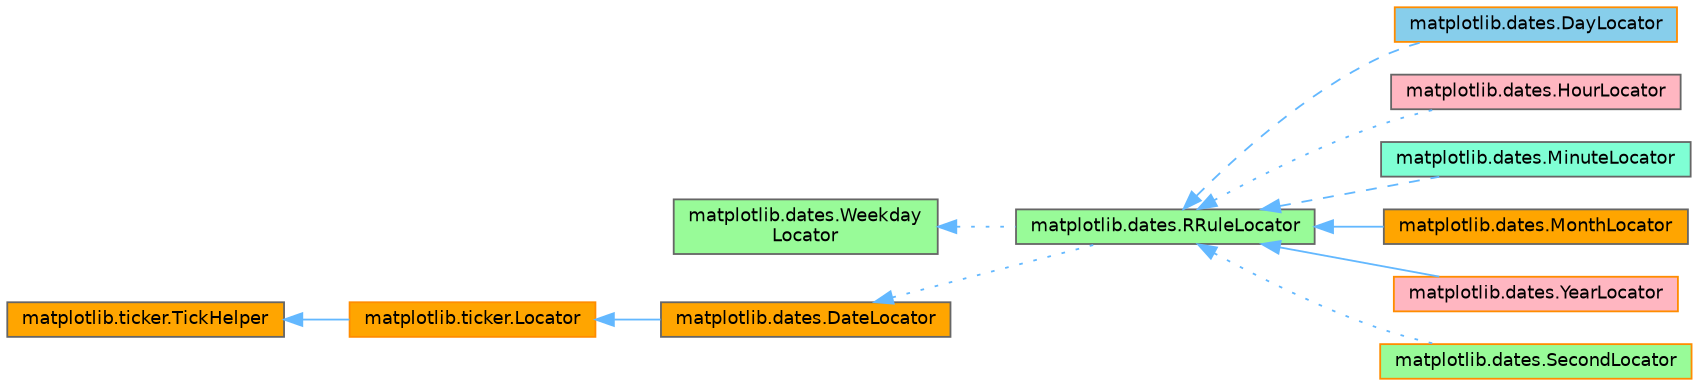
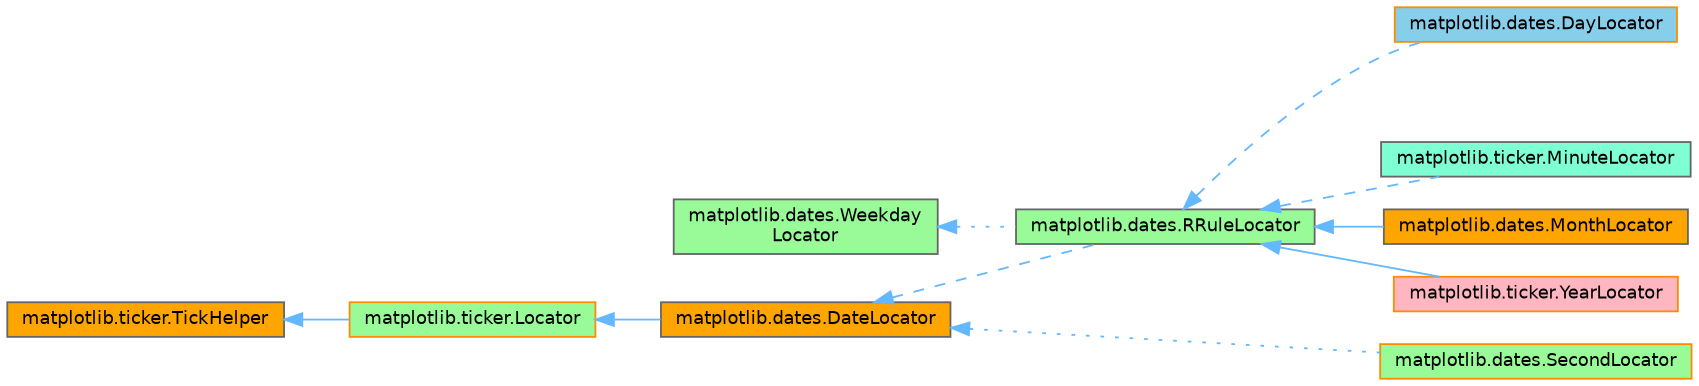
(1536, 92) -> none
(1536, 159) -> (1536, 159)
(995, 271) -> (995, 271)
(1536, 294) -> (1536, 294)
(1322, 306) -> (1175, 341)
(473, 320) -> (473, 320)
